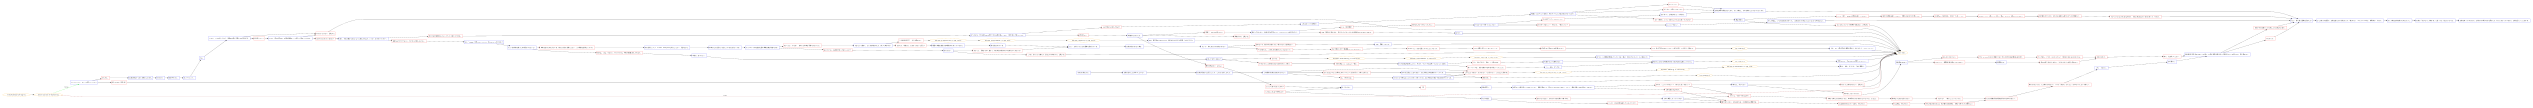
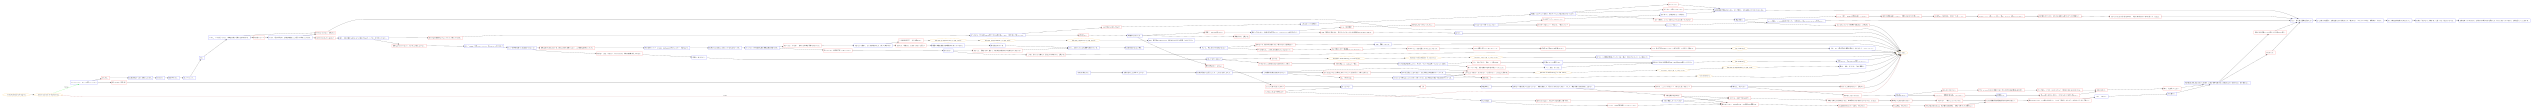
(1710, 90) -> (1705, 97)
